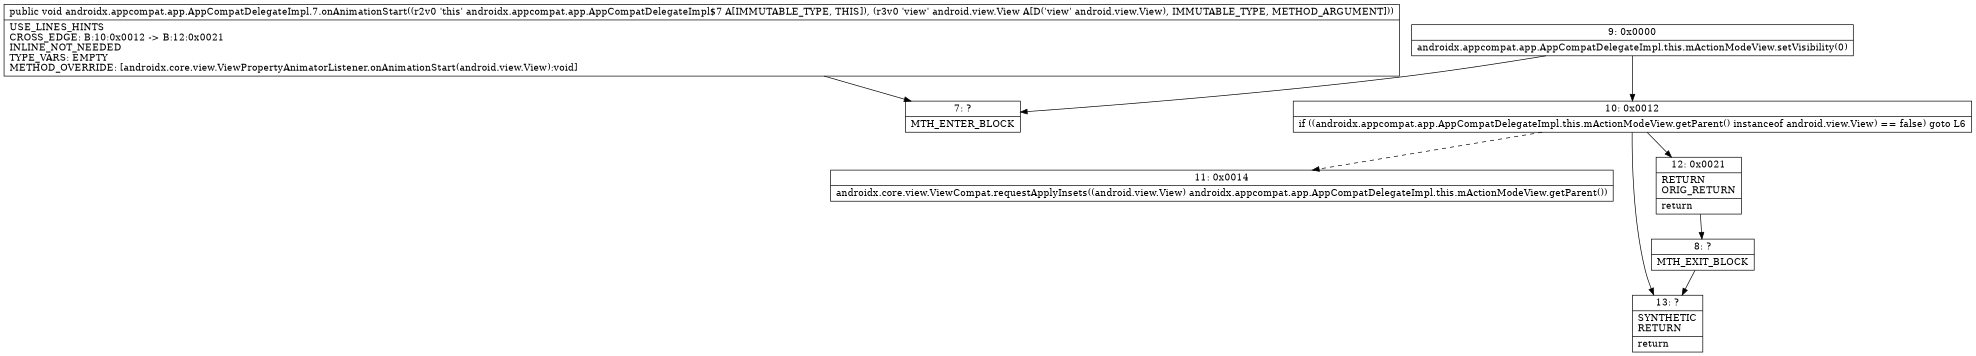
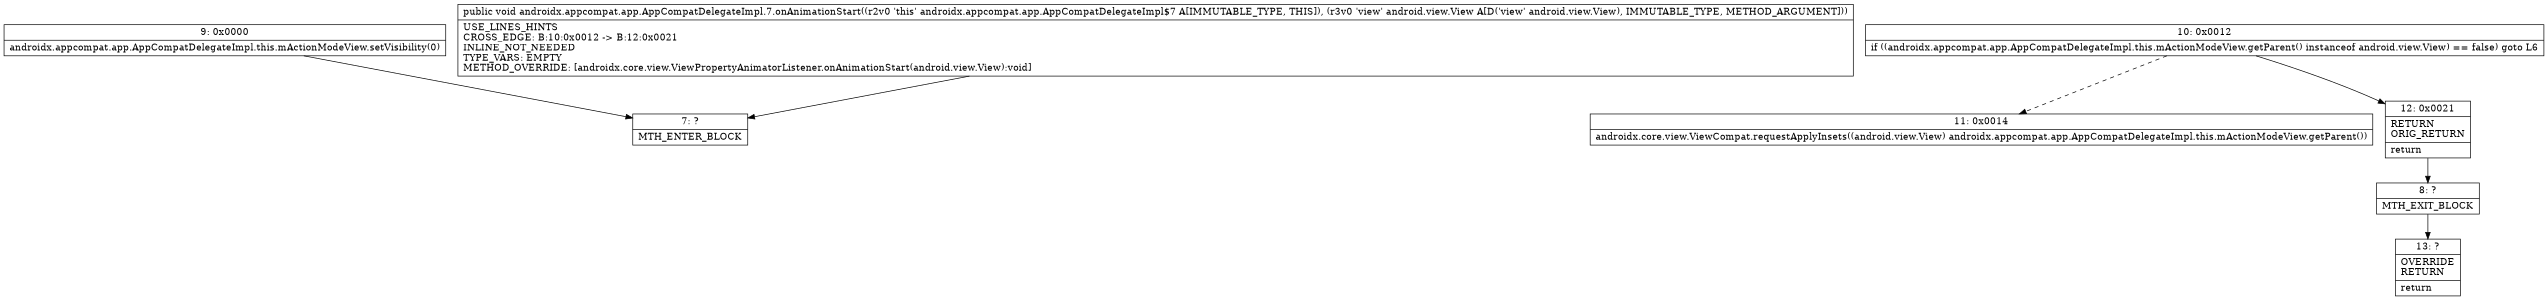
(1632, 75) -> none
(1636, 211) -> none
(1668, 318) -> (2428, 262)
